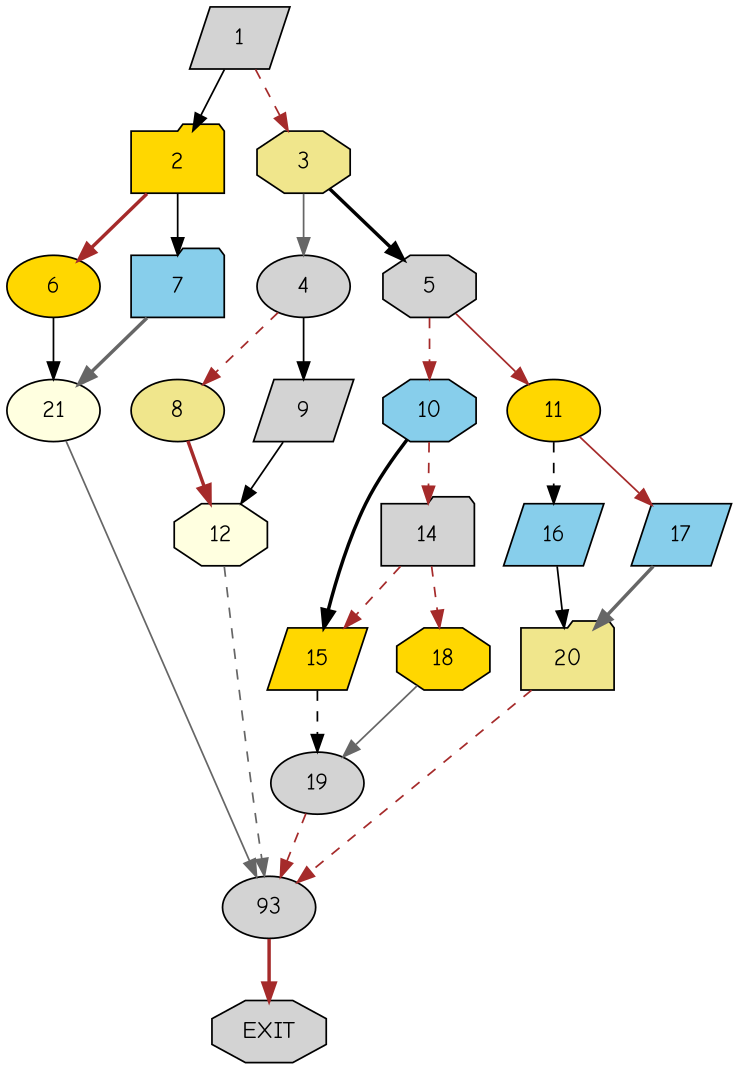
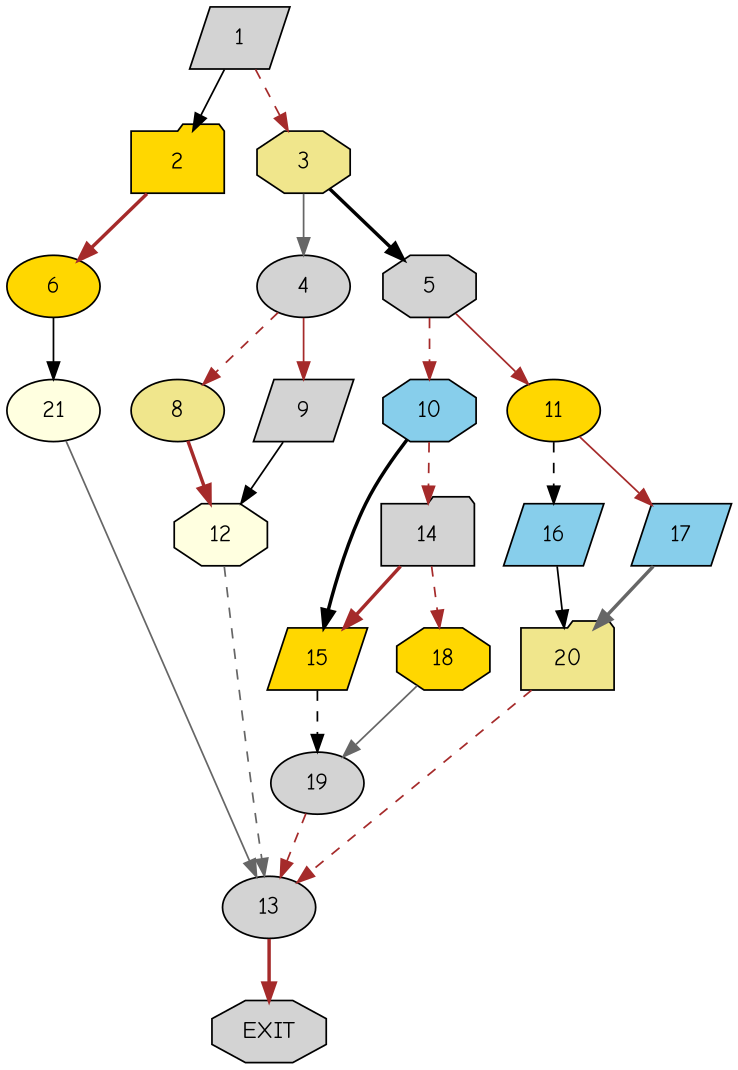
(178, 286) -> none
(304, 340) -> (304, 340)
(378, 591) -> (378, 591)
(269, 907) -> (269, 907)
